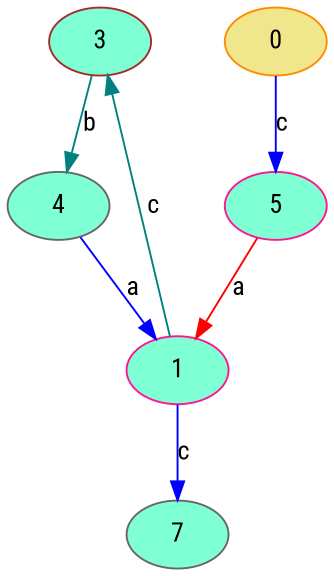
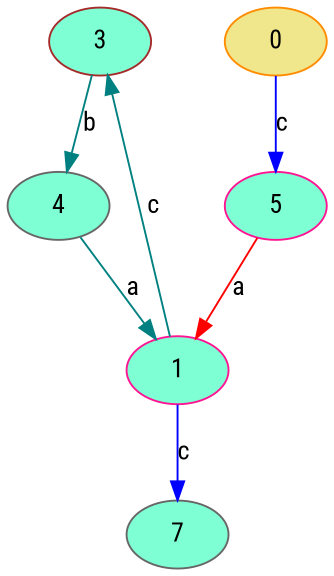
(112, 280) -> (112, 280)
